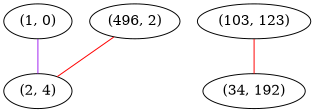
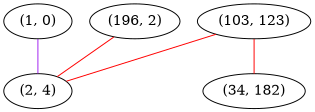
(135, 21) -> (135, 21)
none -> (141, 58)
(254, 91) -> (254, 91)
